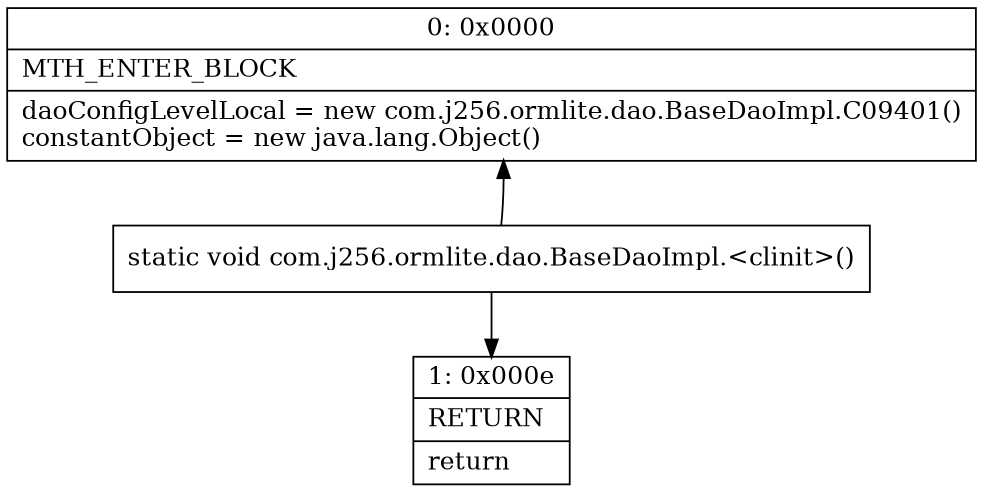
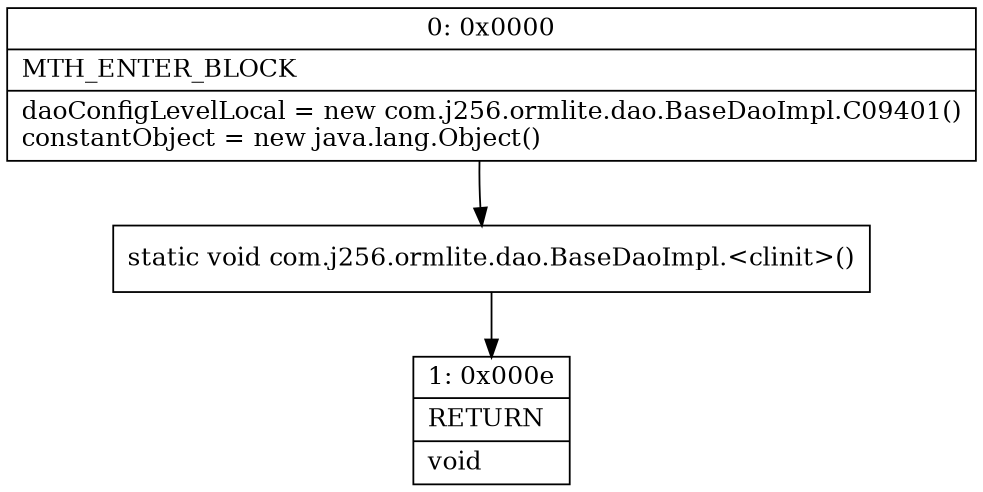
(503, 202) -> (480, 184)
(469, 462) -> (456, 462)
